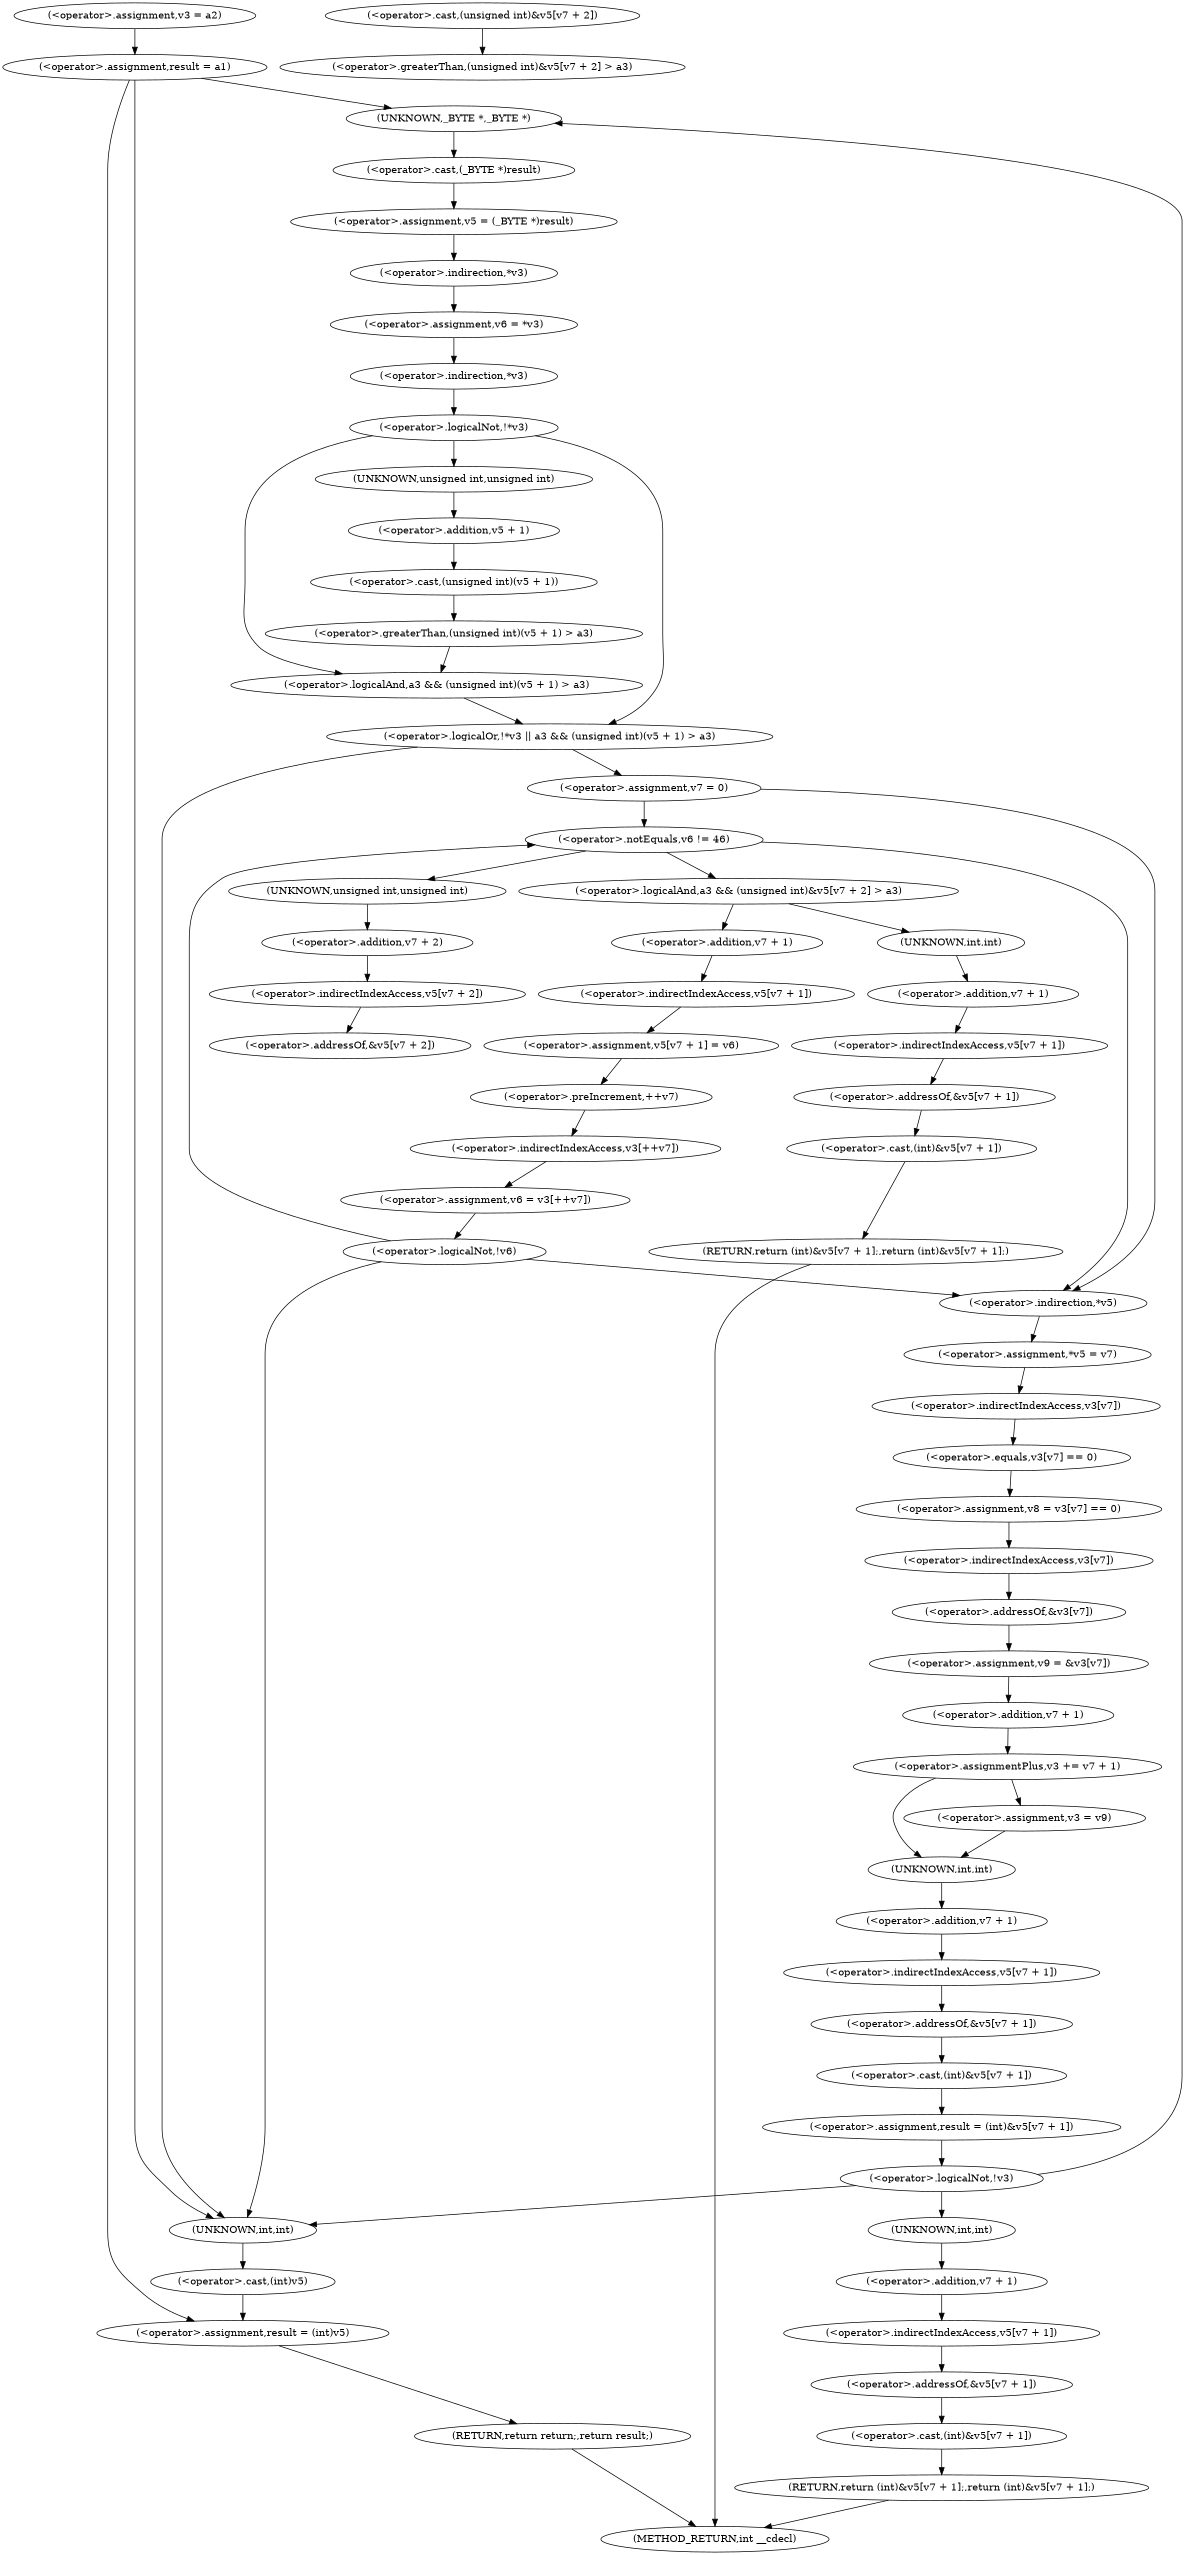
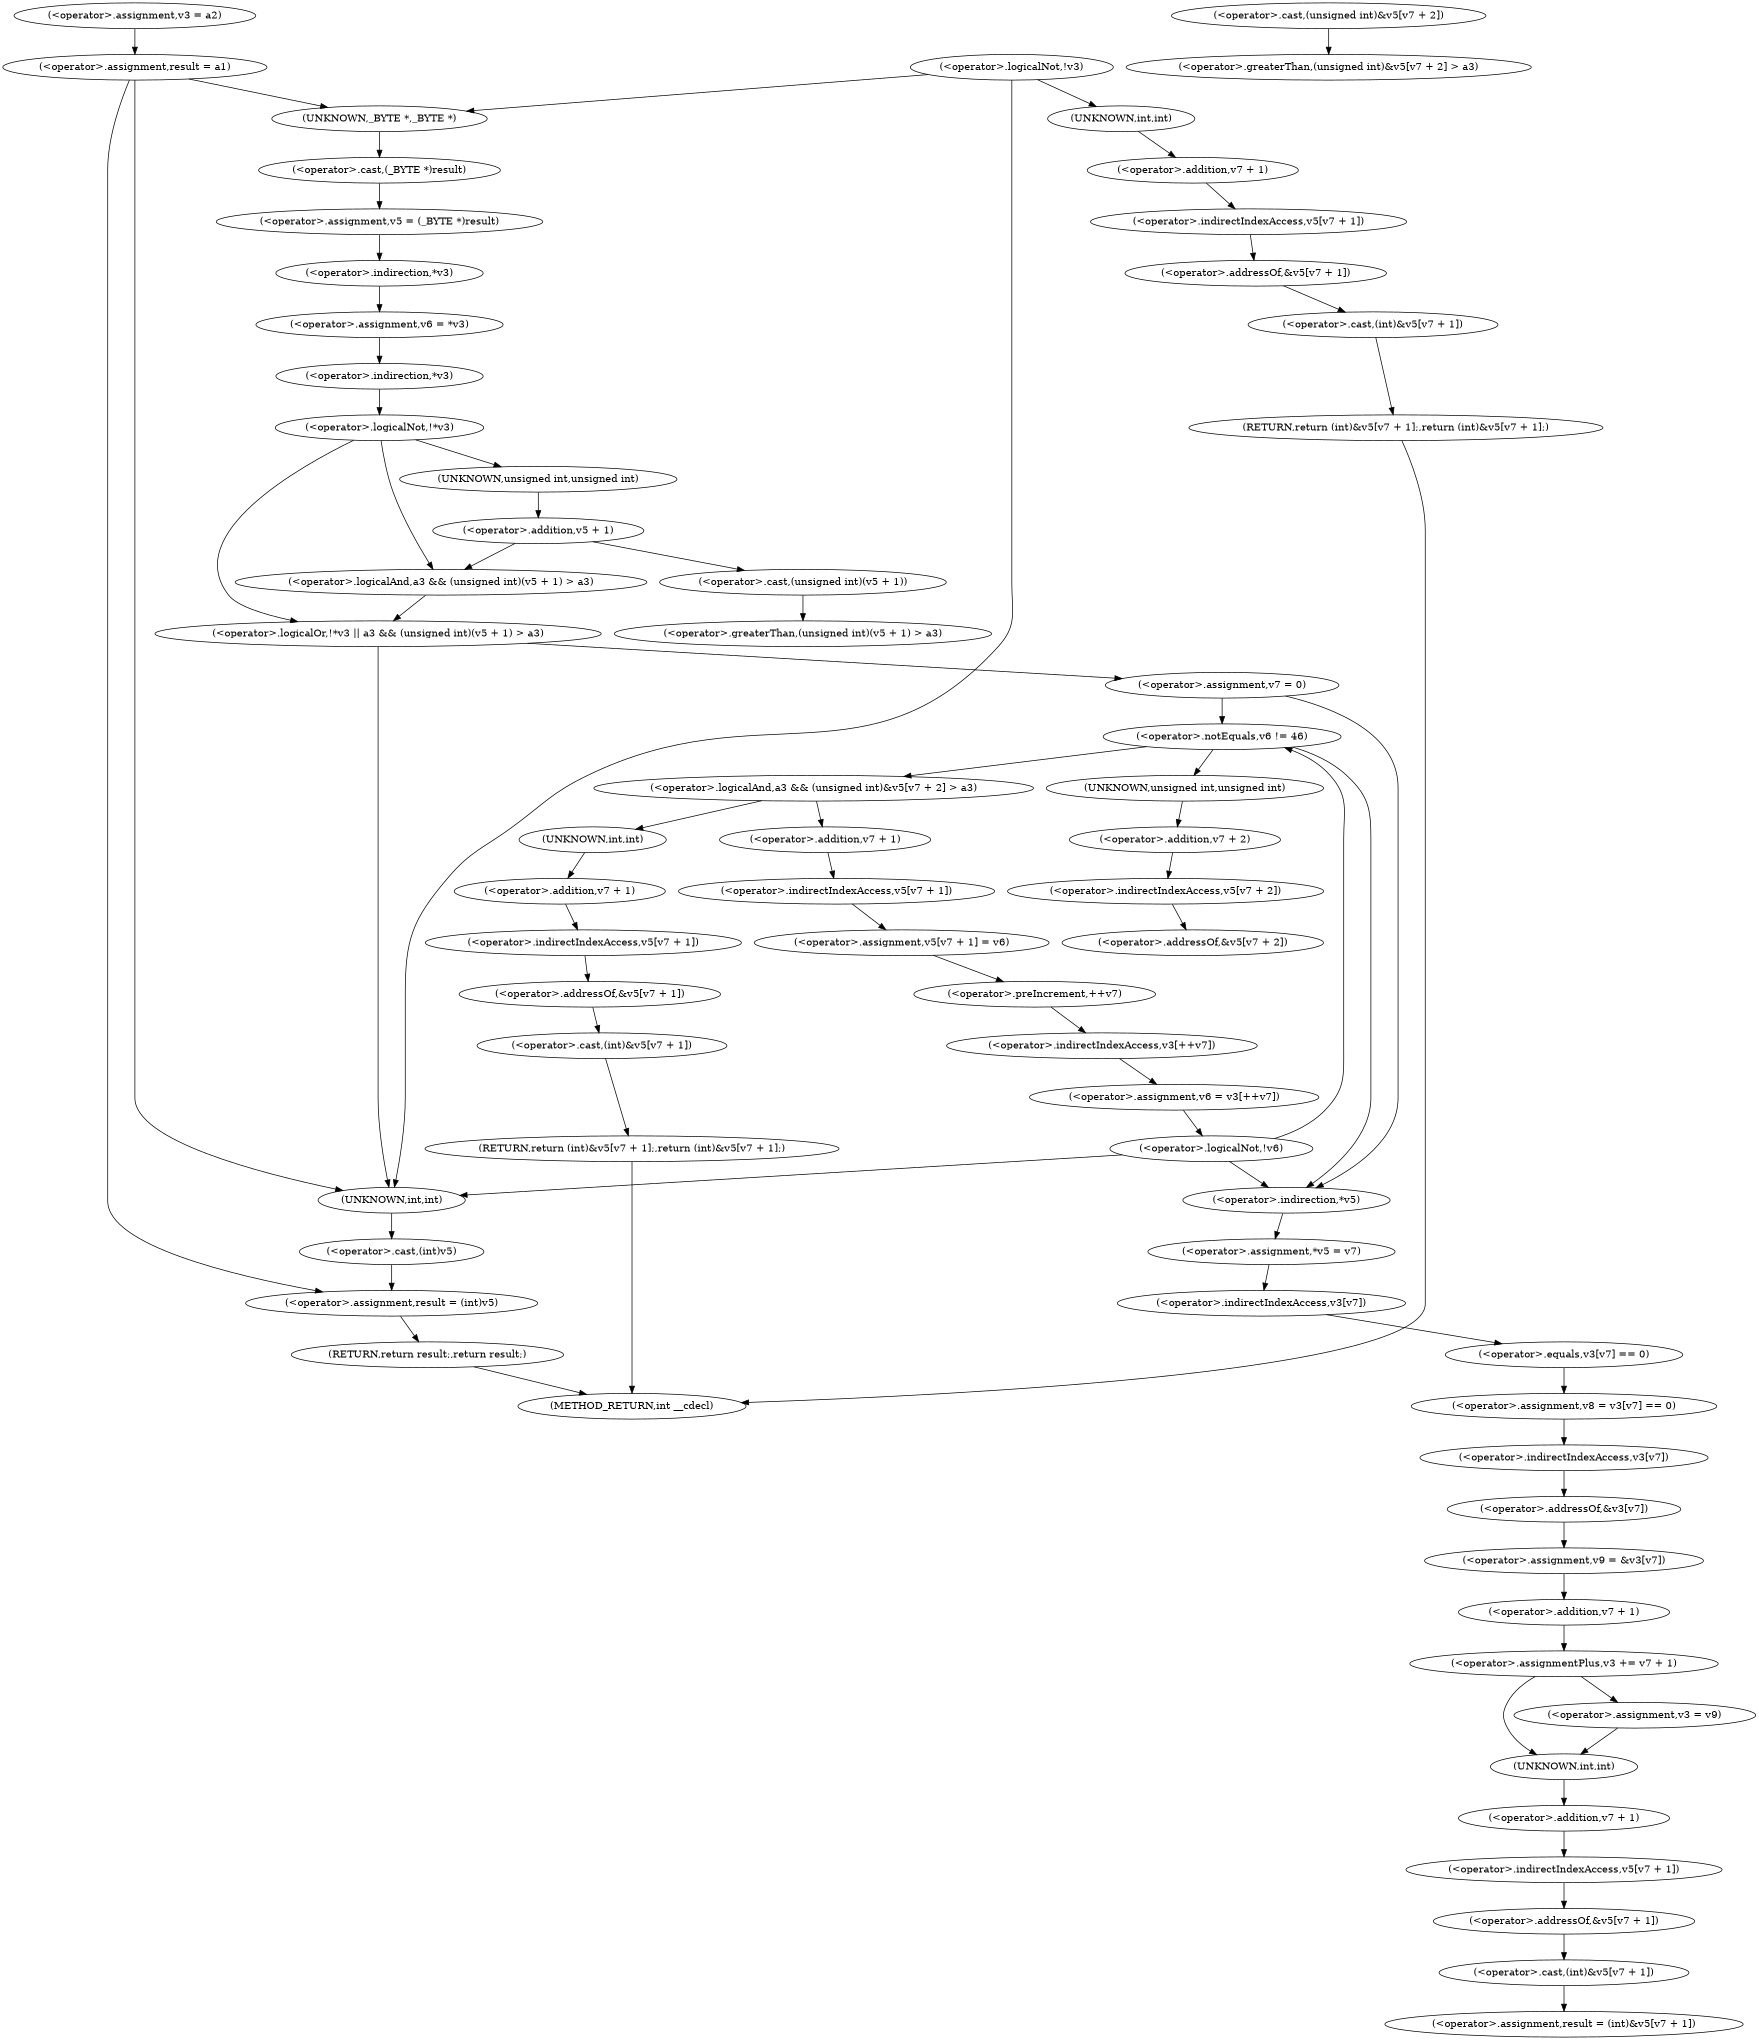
(446, 656) -> (493, 555)
(942, 2149) -> none
(553, 2436) -> (427, 1355)
